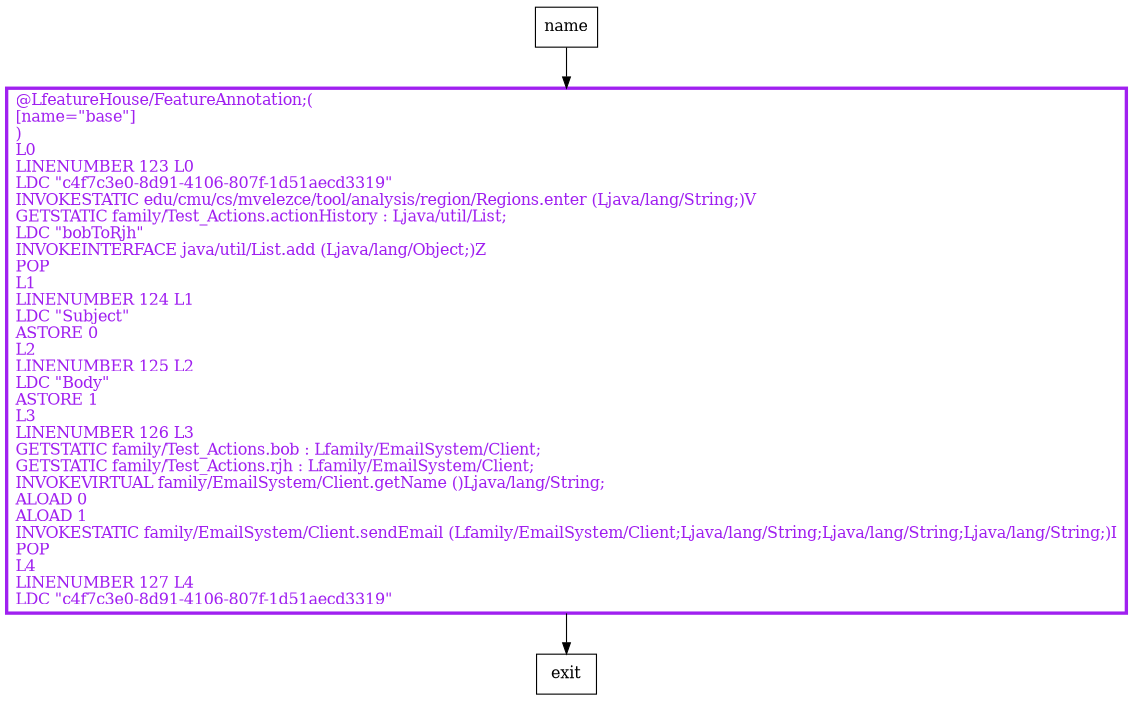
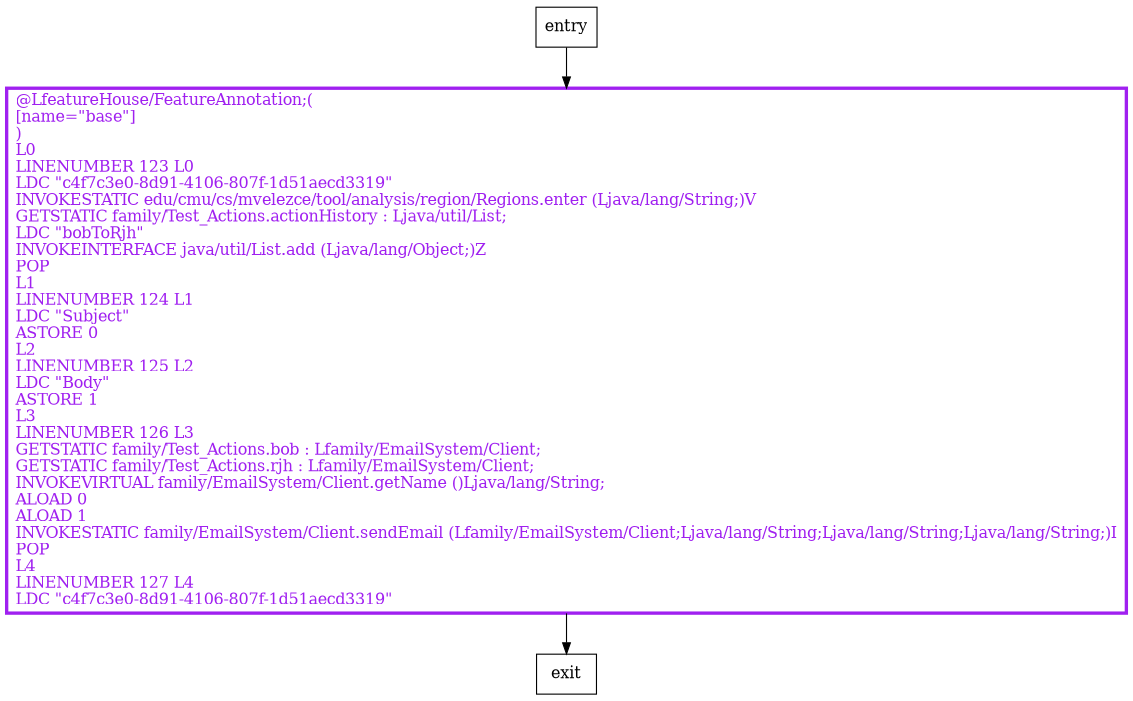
(567, 27) -> (567, 27)
